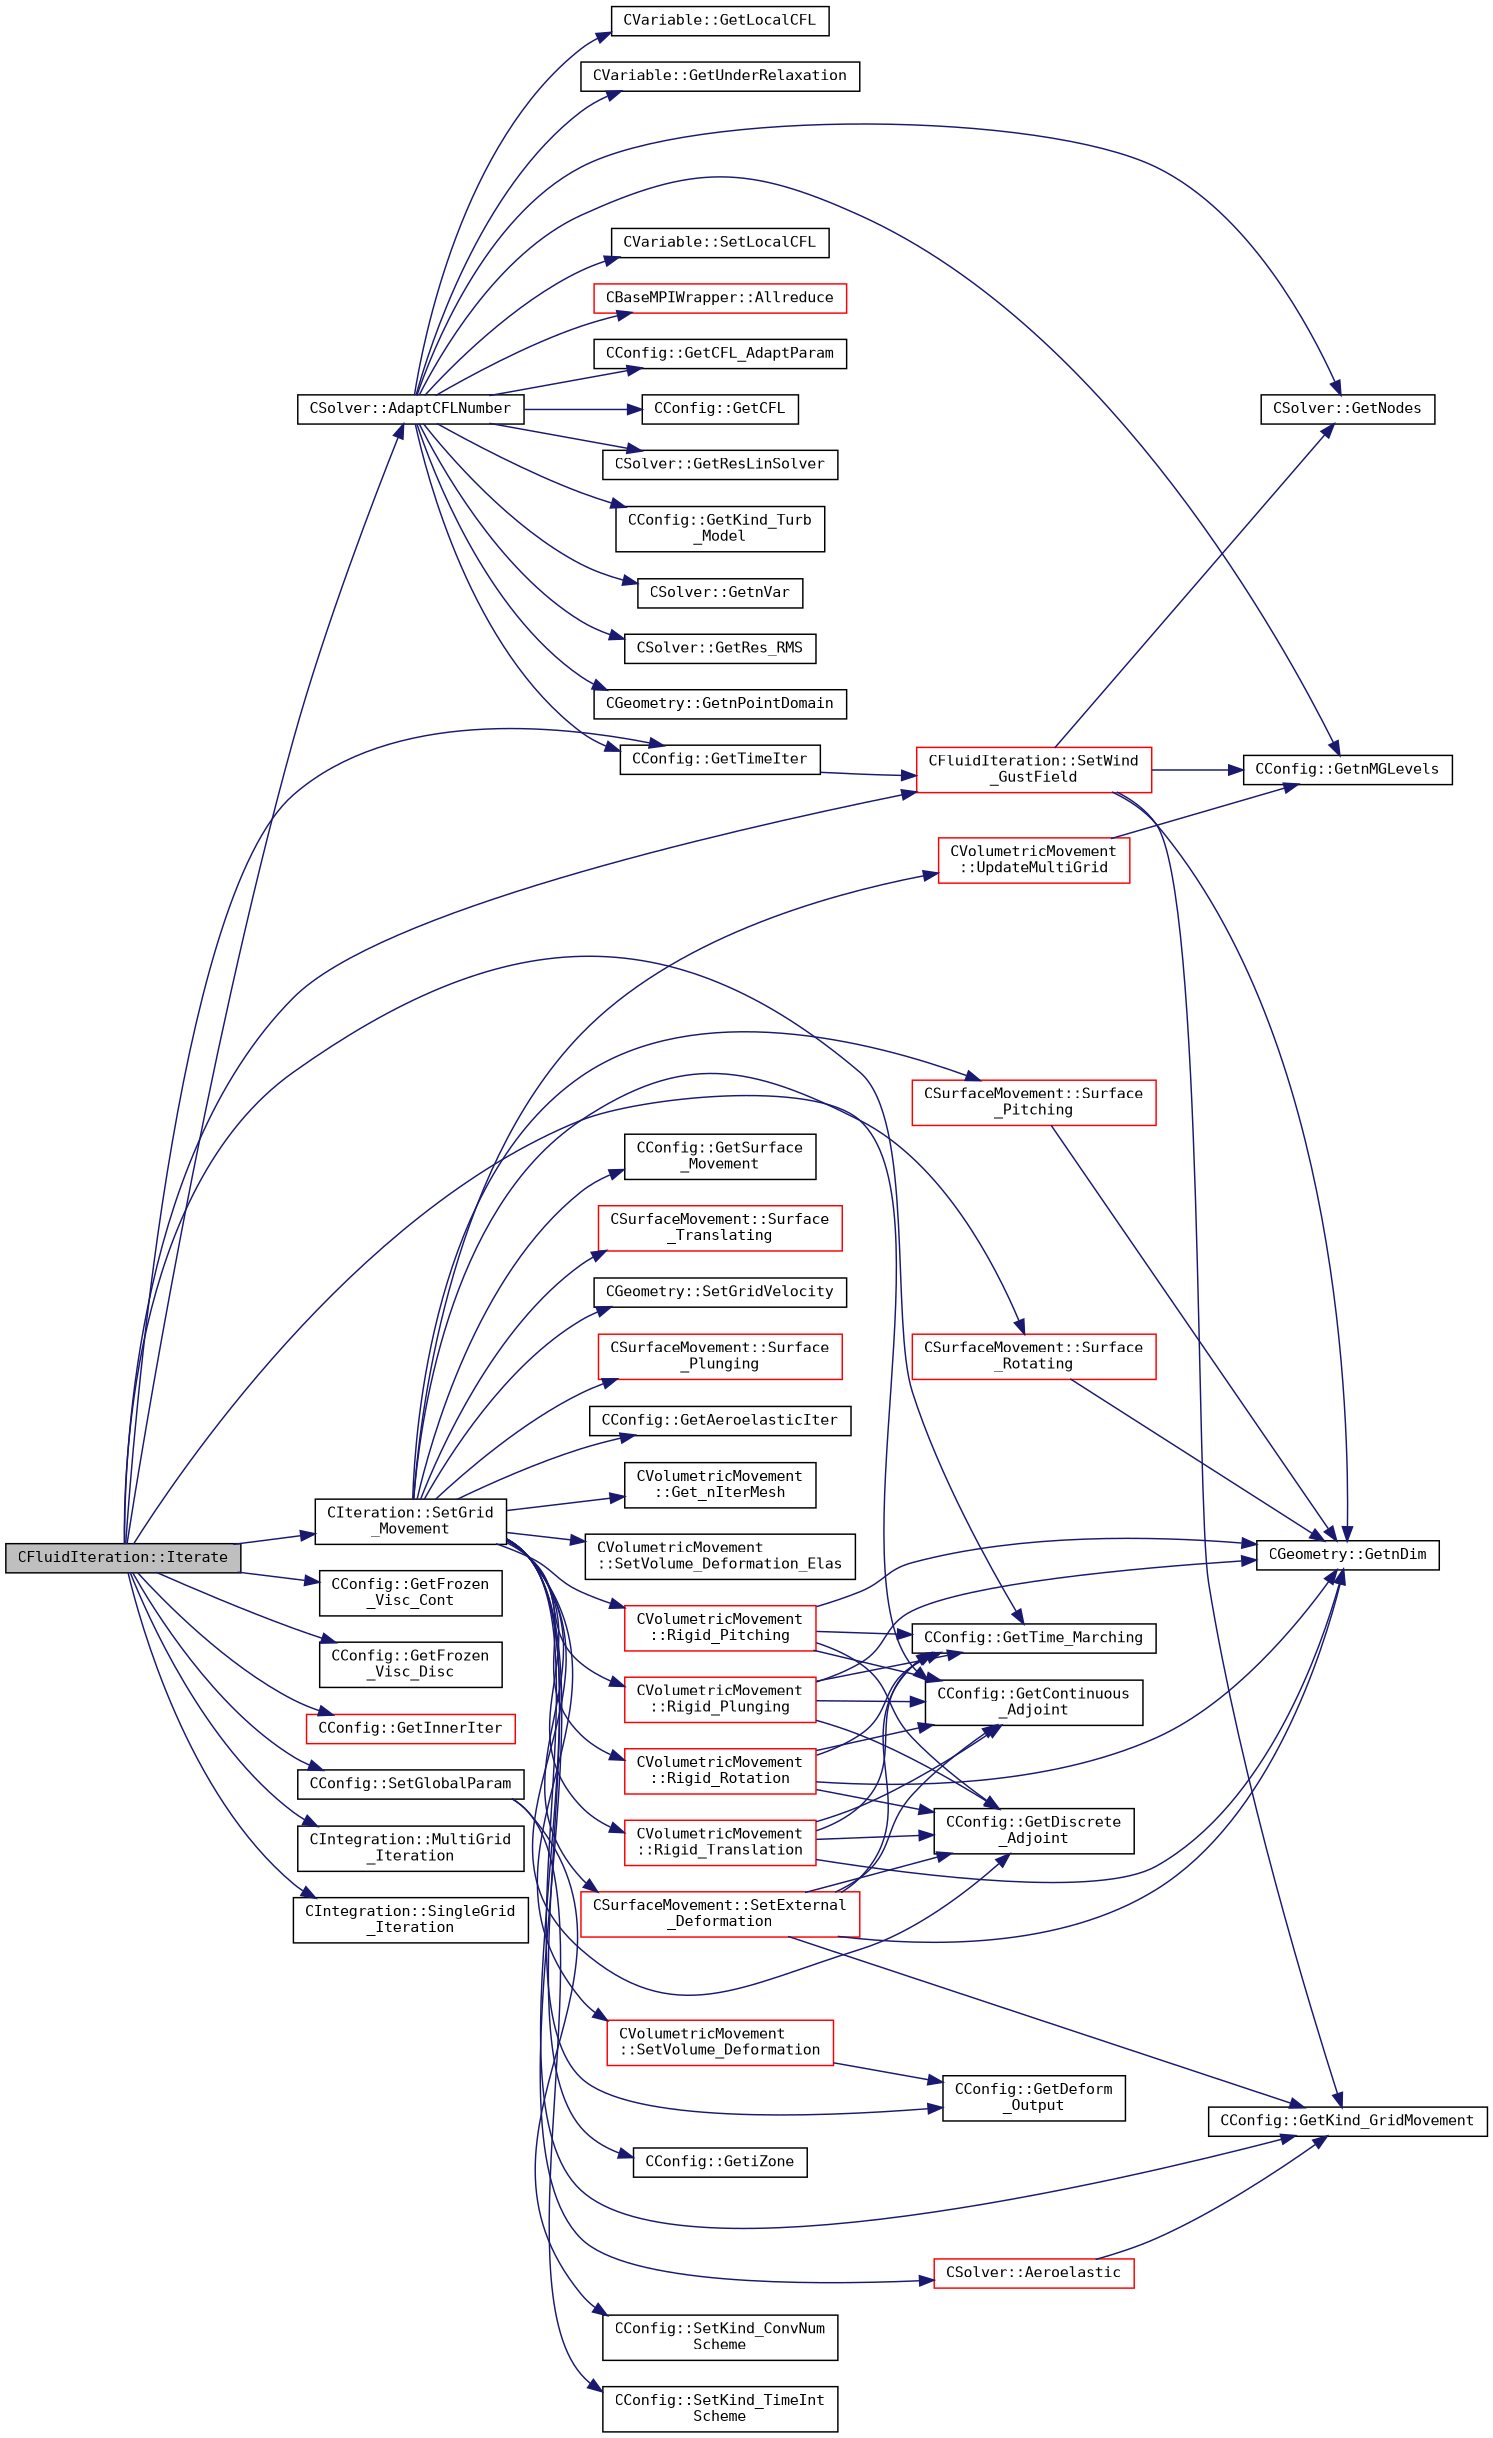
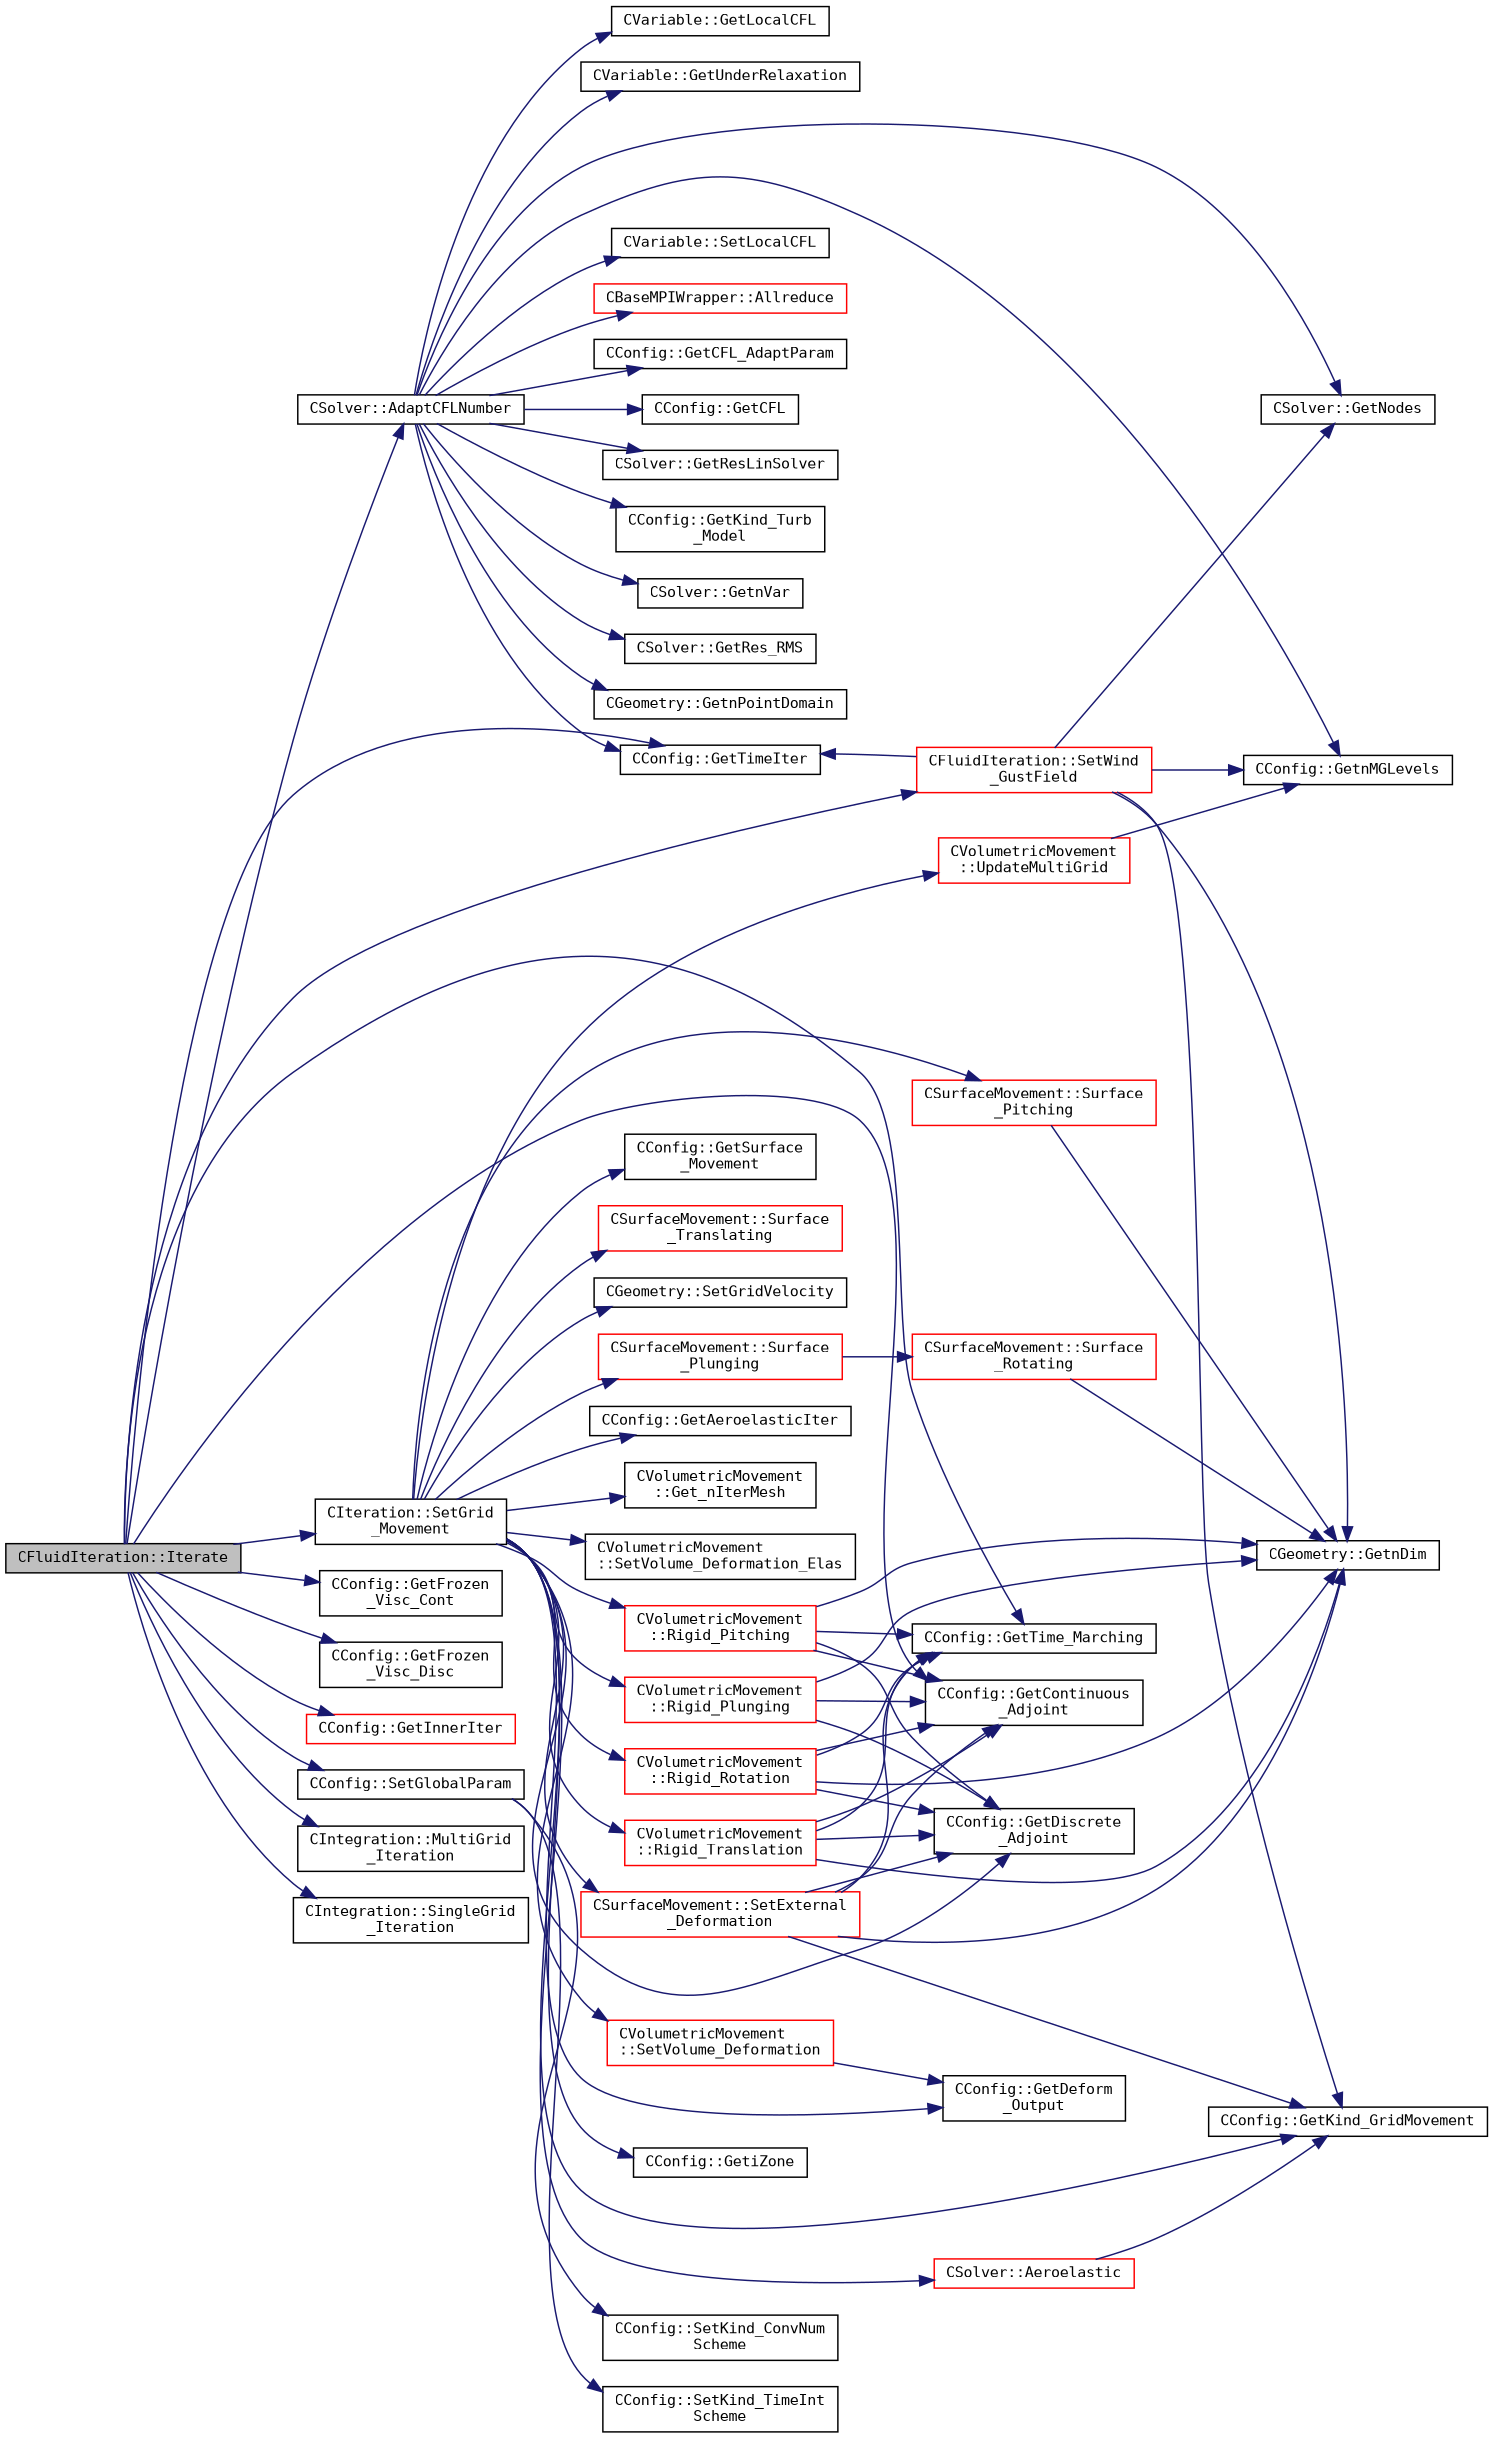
(861, 774) -> (876, 755)
(639, 1089) -> (870, 1357)
(882, 1668) -> none
